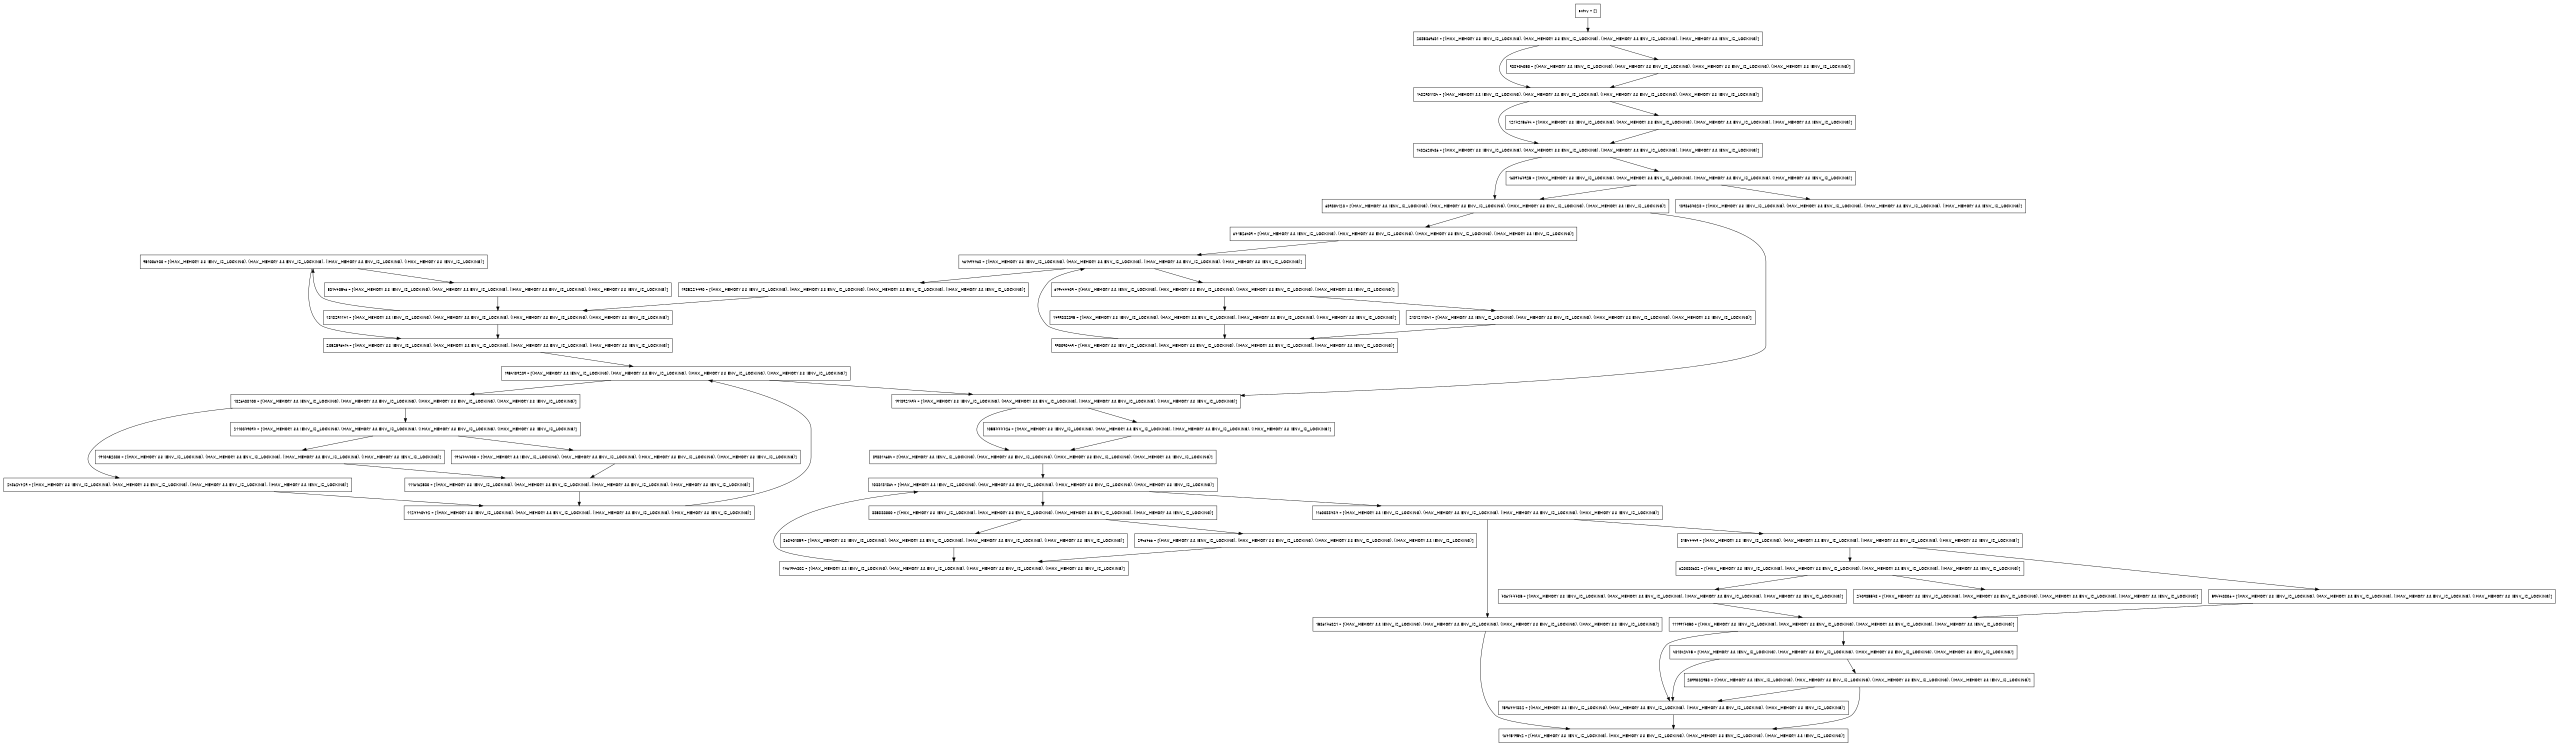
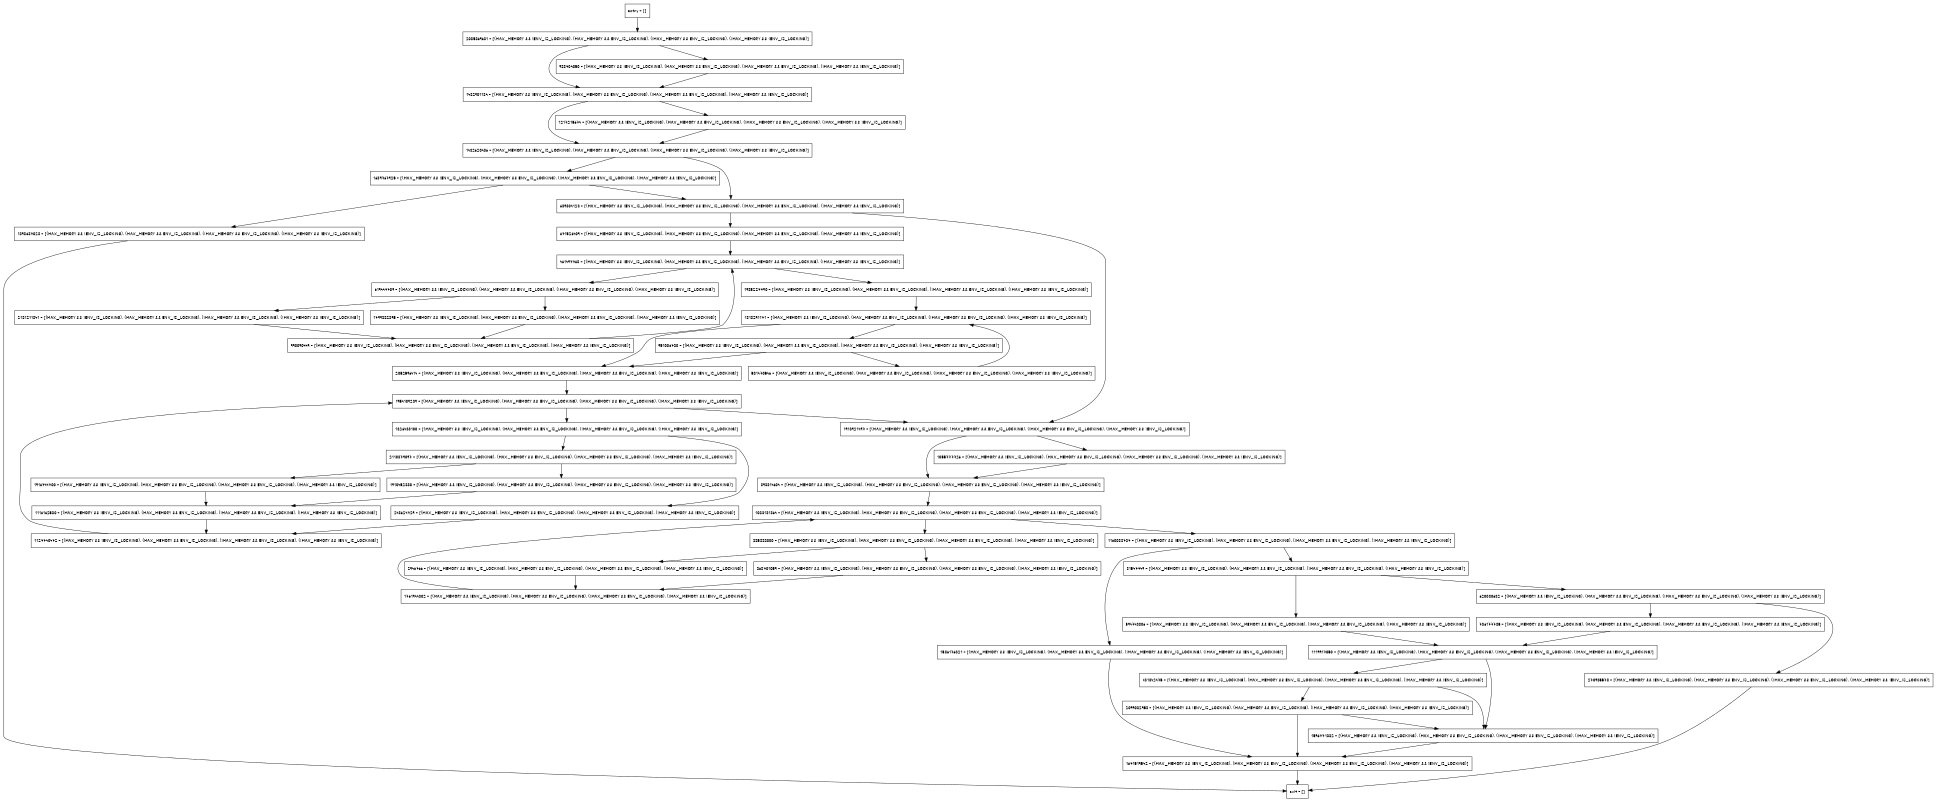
none -> (1297, 792)
